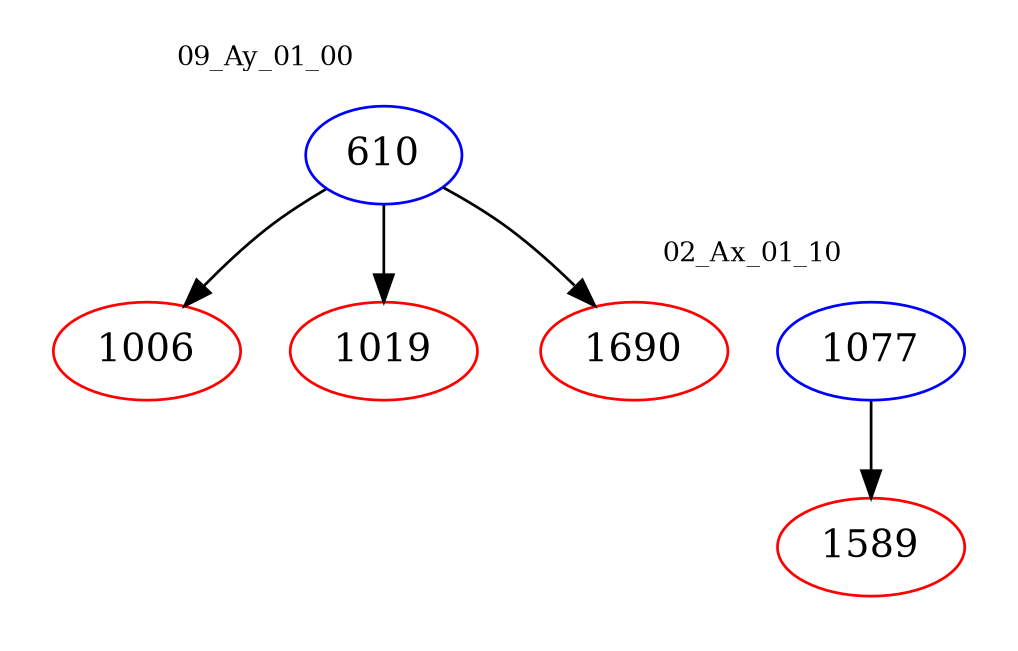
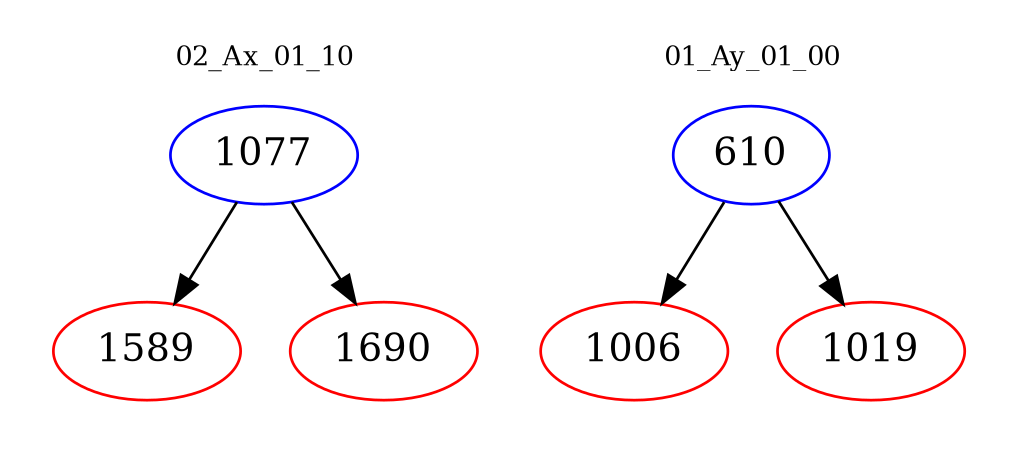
(265, 59) -> (753, 59)
(538, 252) -> (316, 241)
